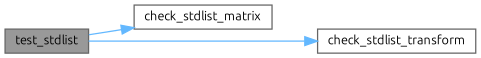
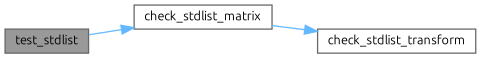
(197, 41) -> (288, 28)
